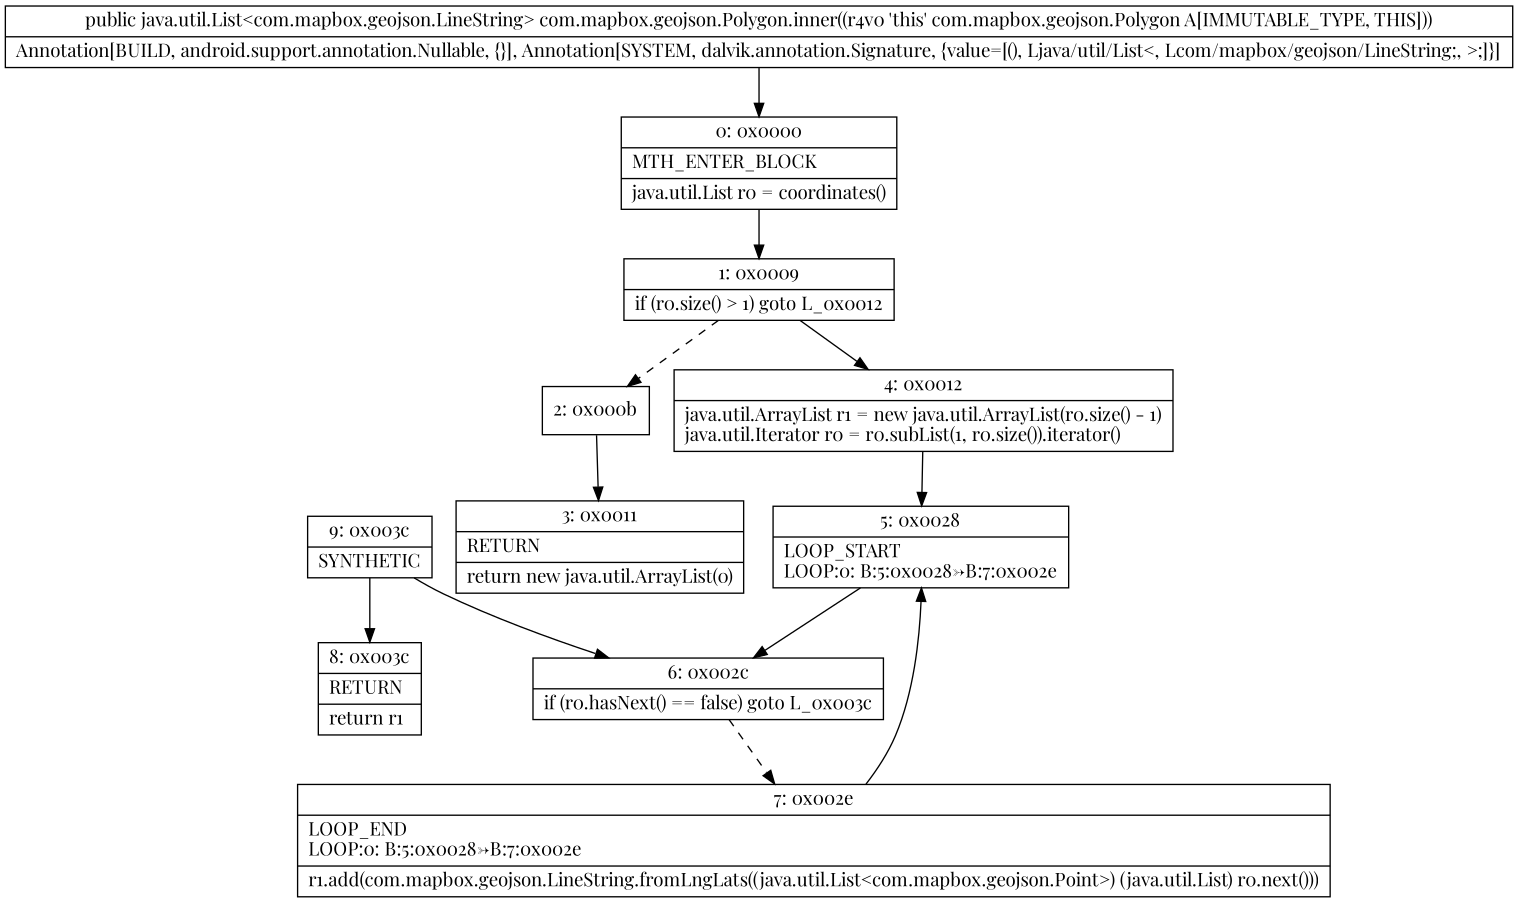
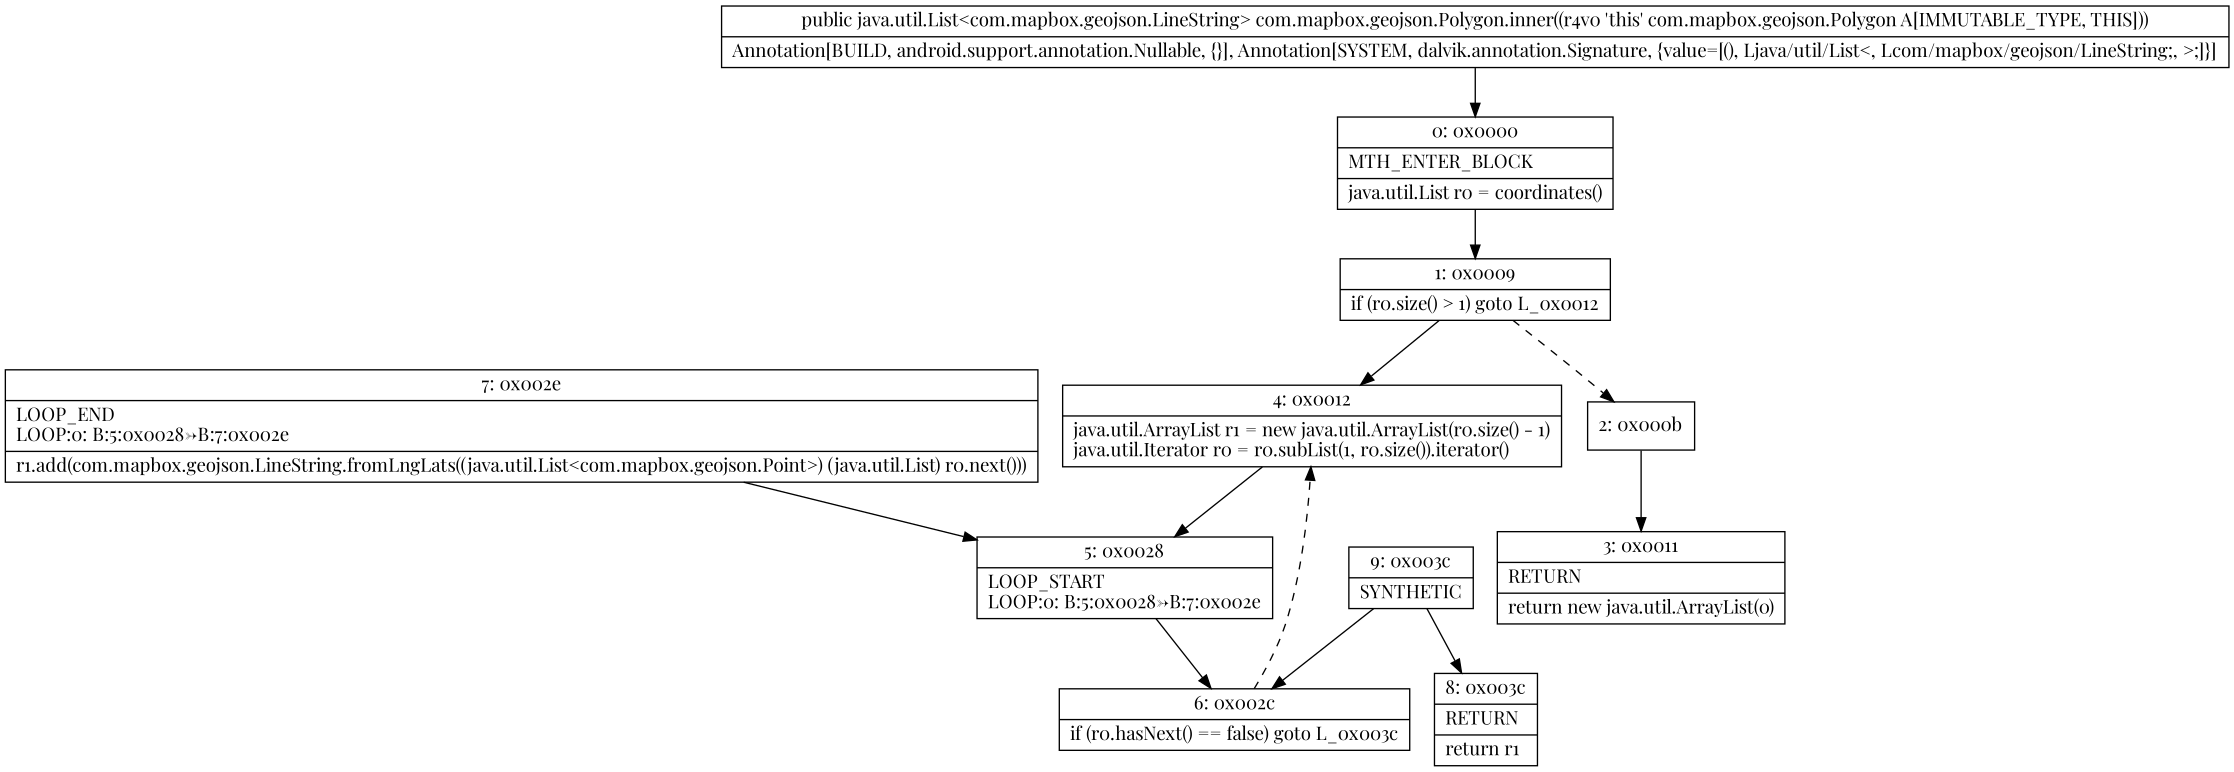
(748, 746) -> (1295, 588)
